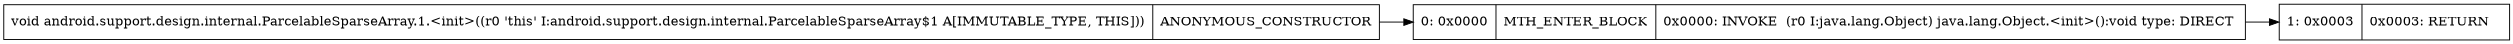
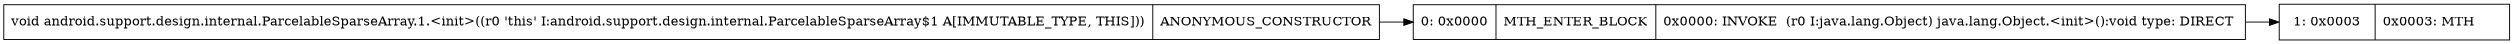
(2436, 22) -> (2435, 22)
